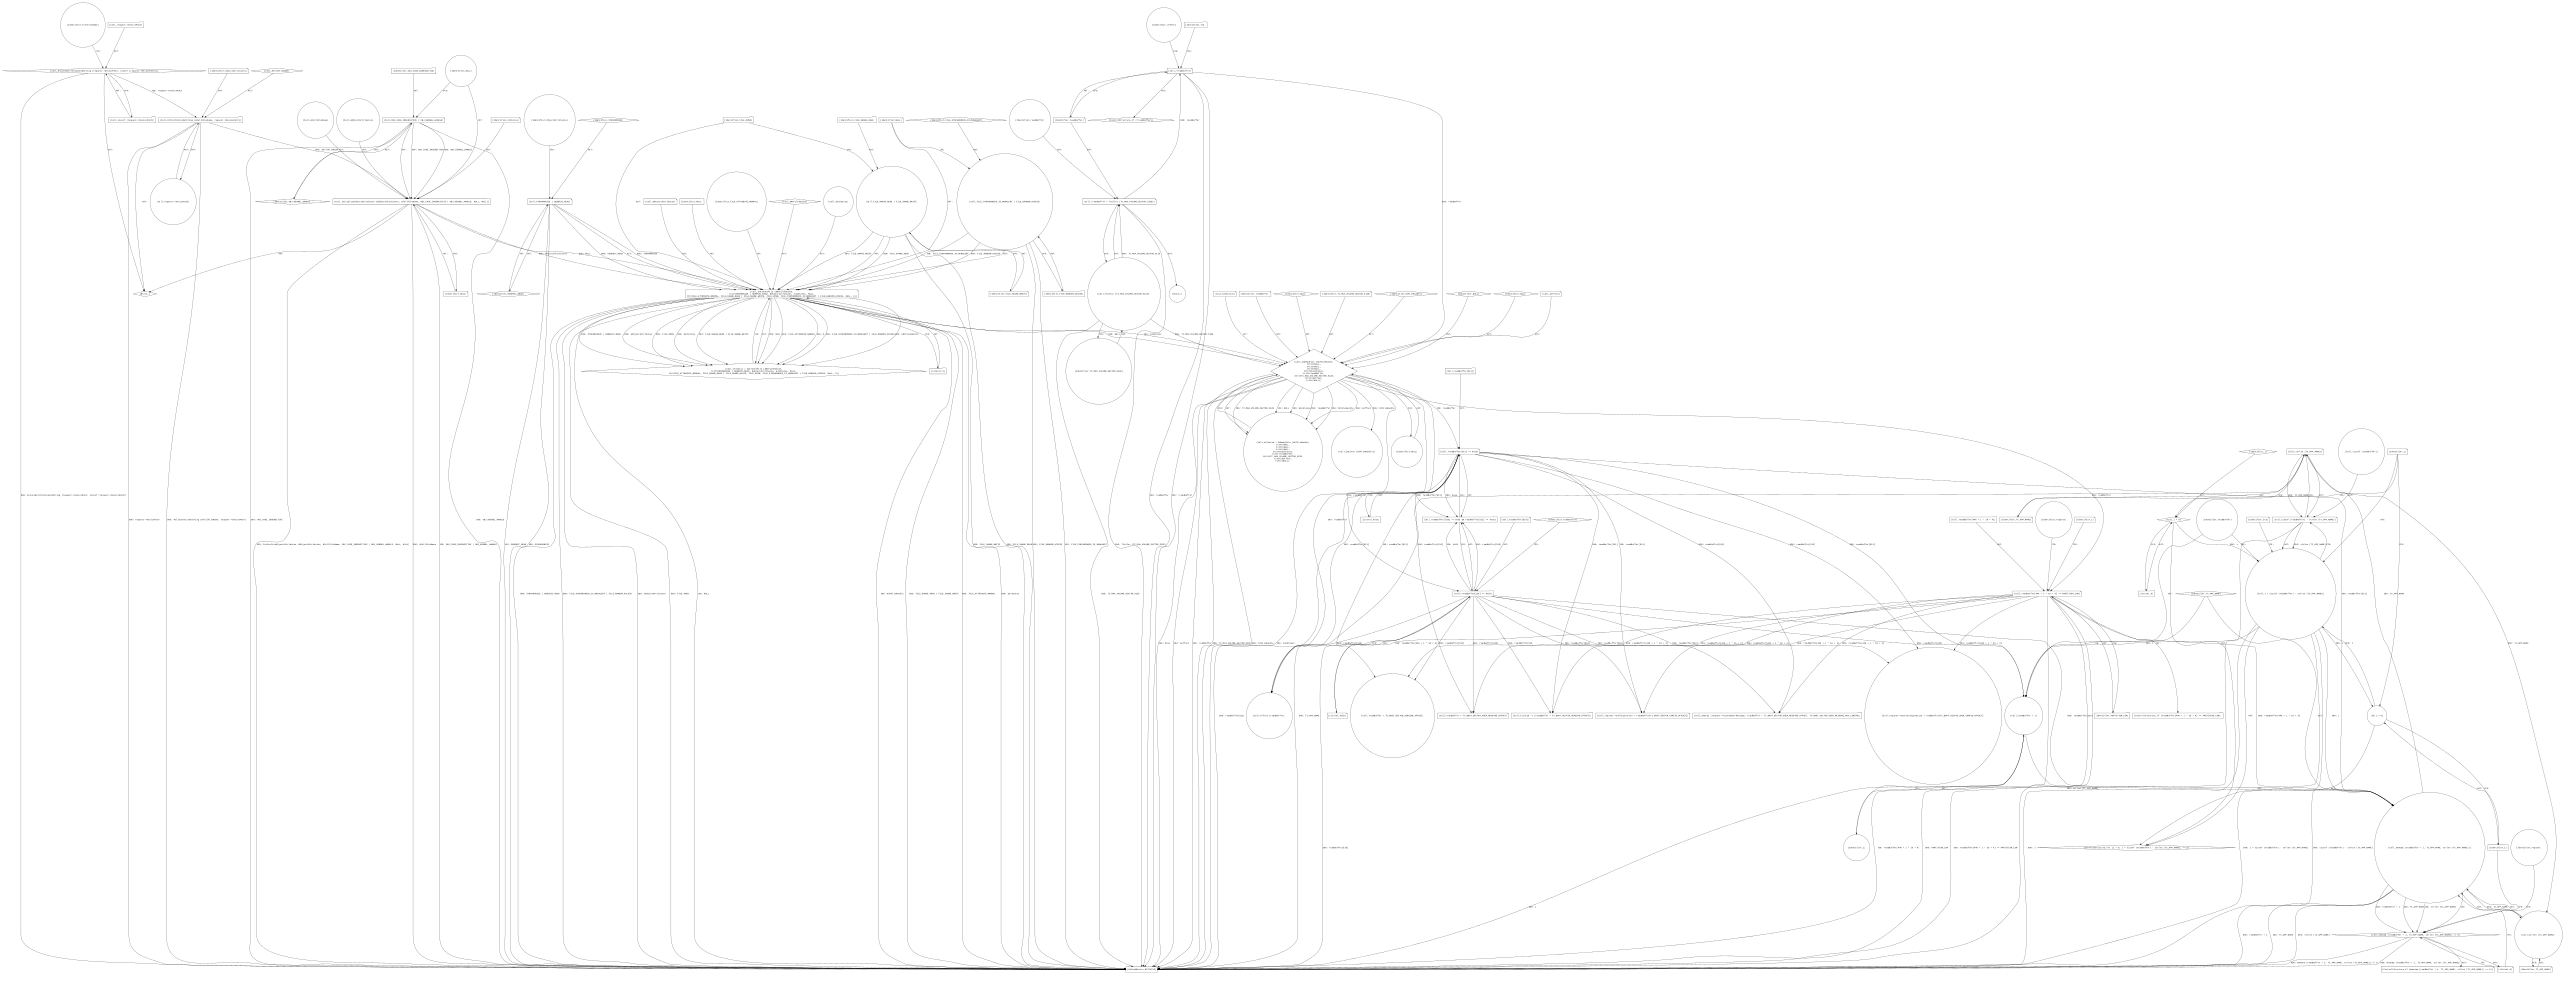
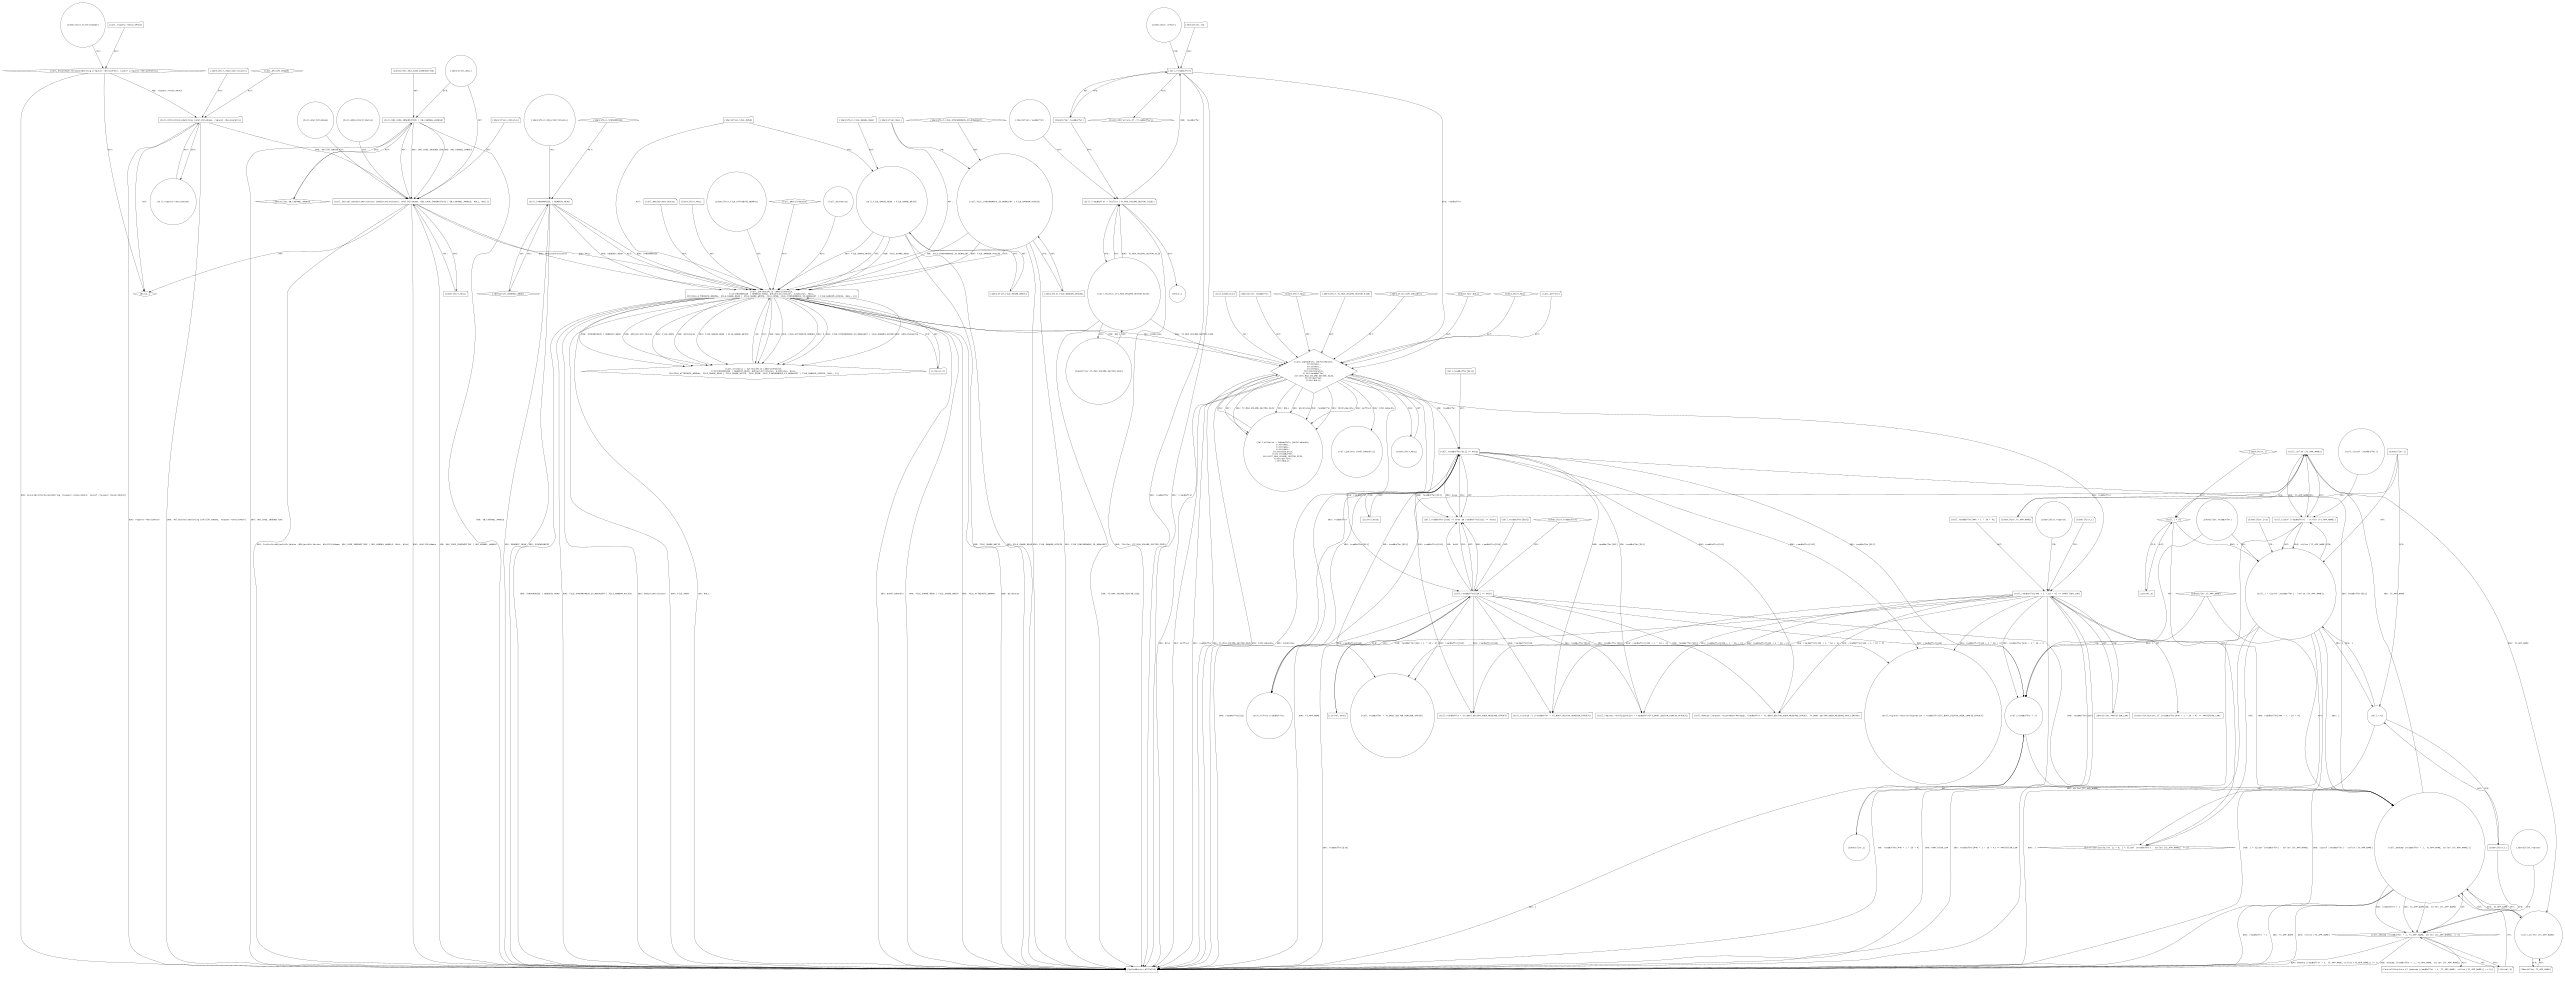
(132, 120) -> none
none -> (2004, 640)
